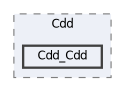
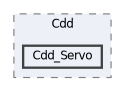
(62, 57) -> (62, 57)
